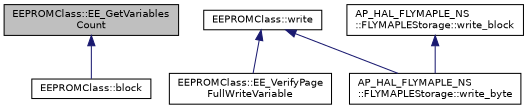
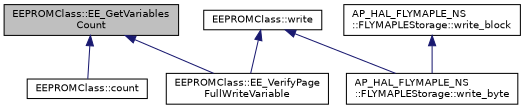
none -> (174, 56)
(91, 89) -> (87, 89)
